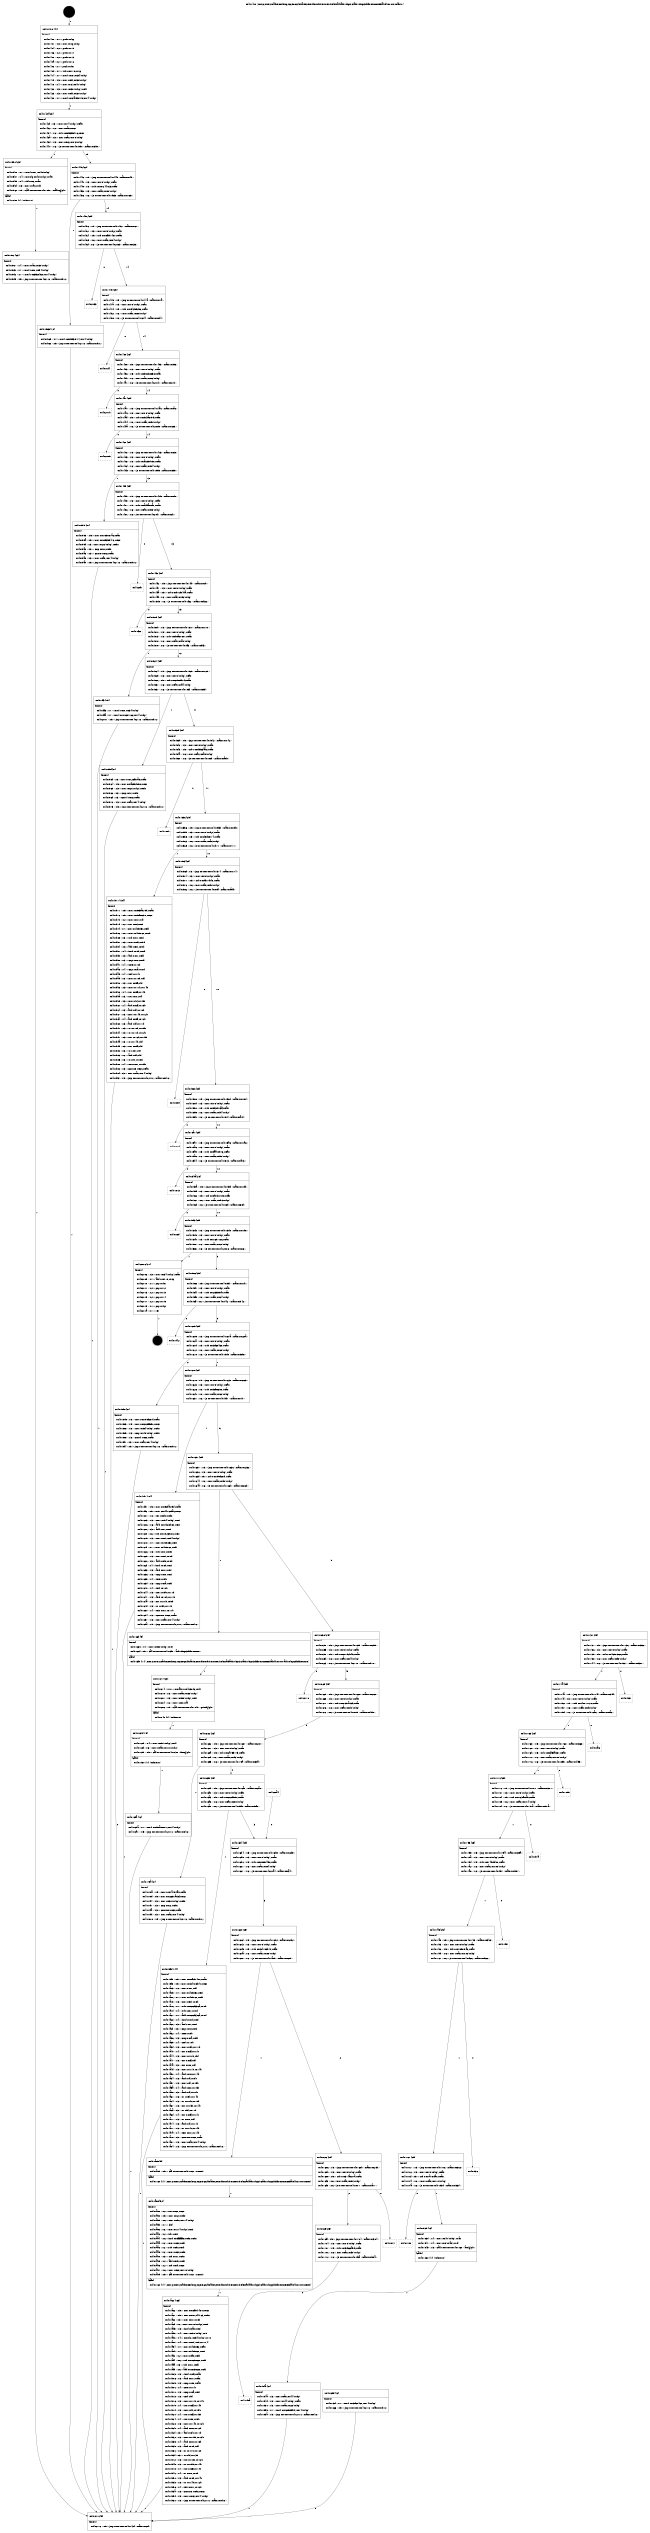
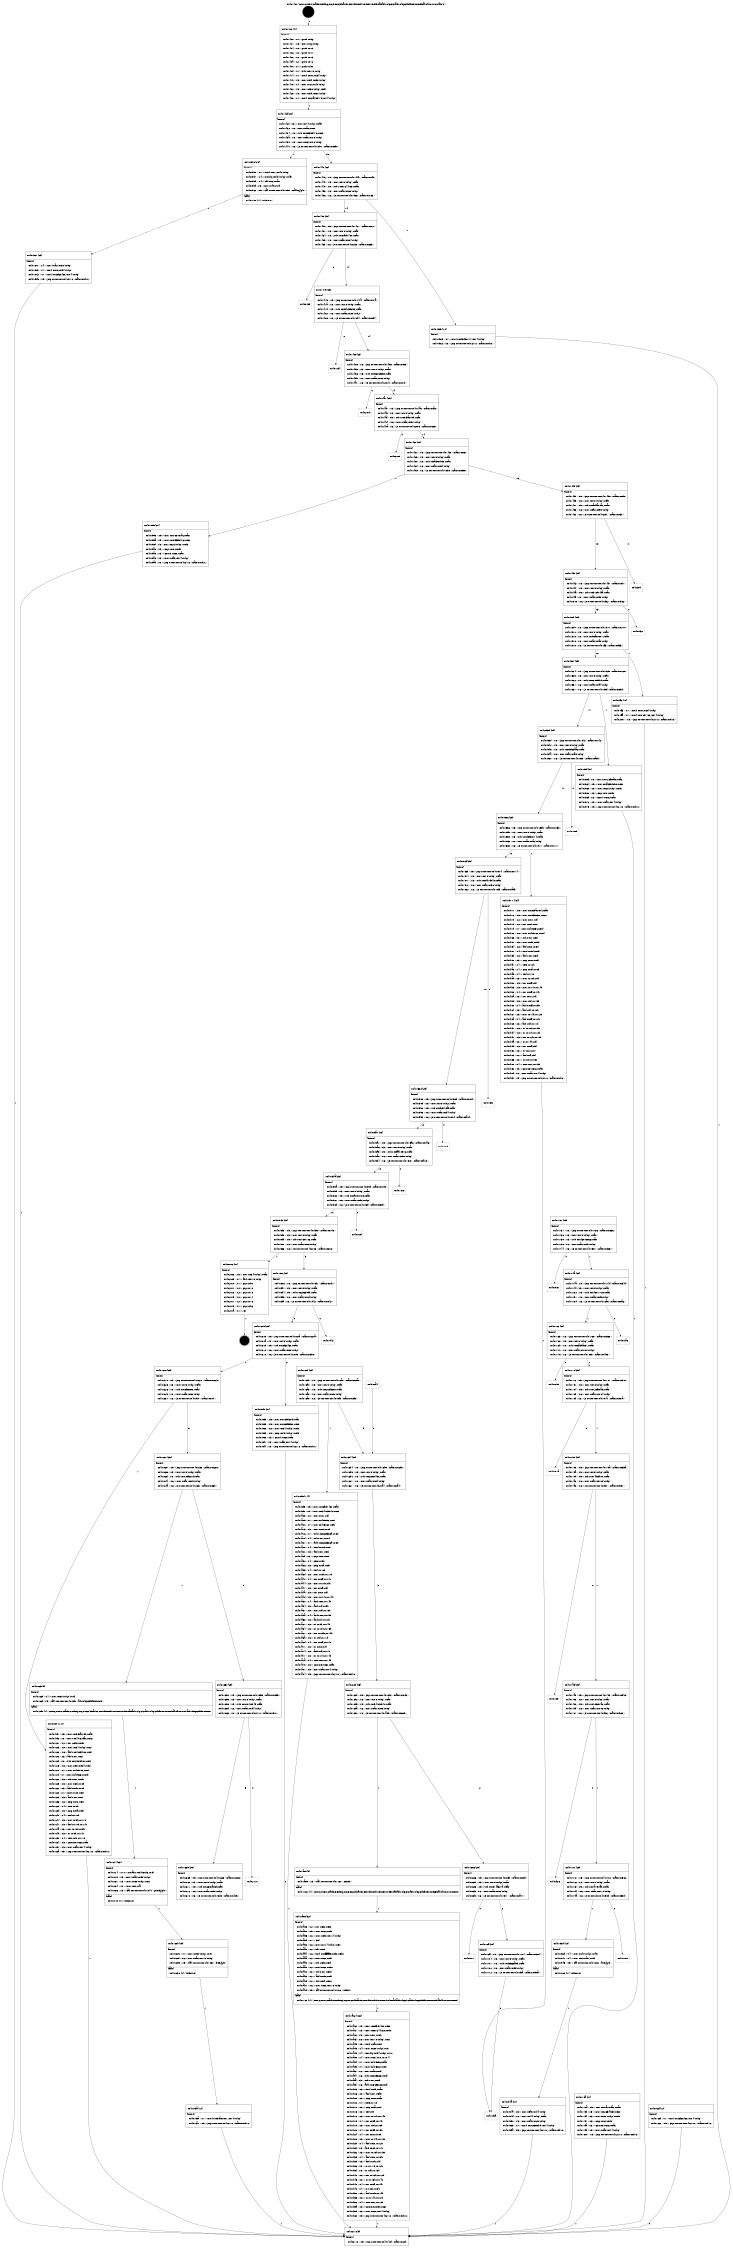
(231, 1748) -> none
(111, 1797) -> (544, 1619)
